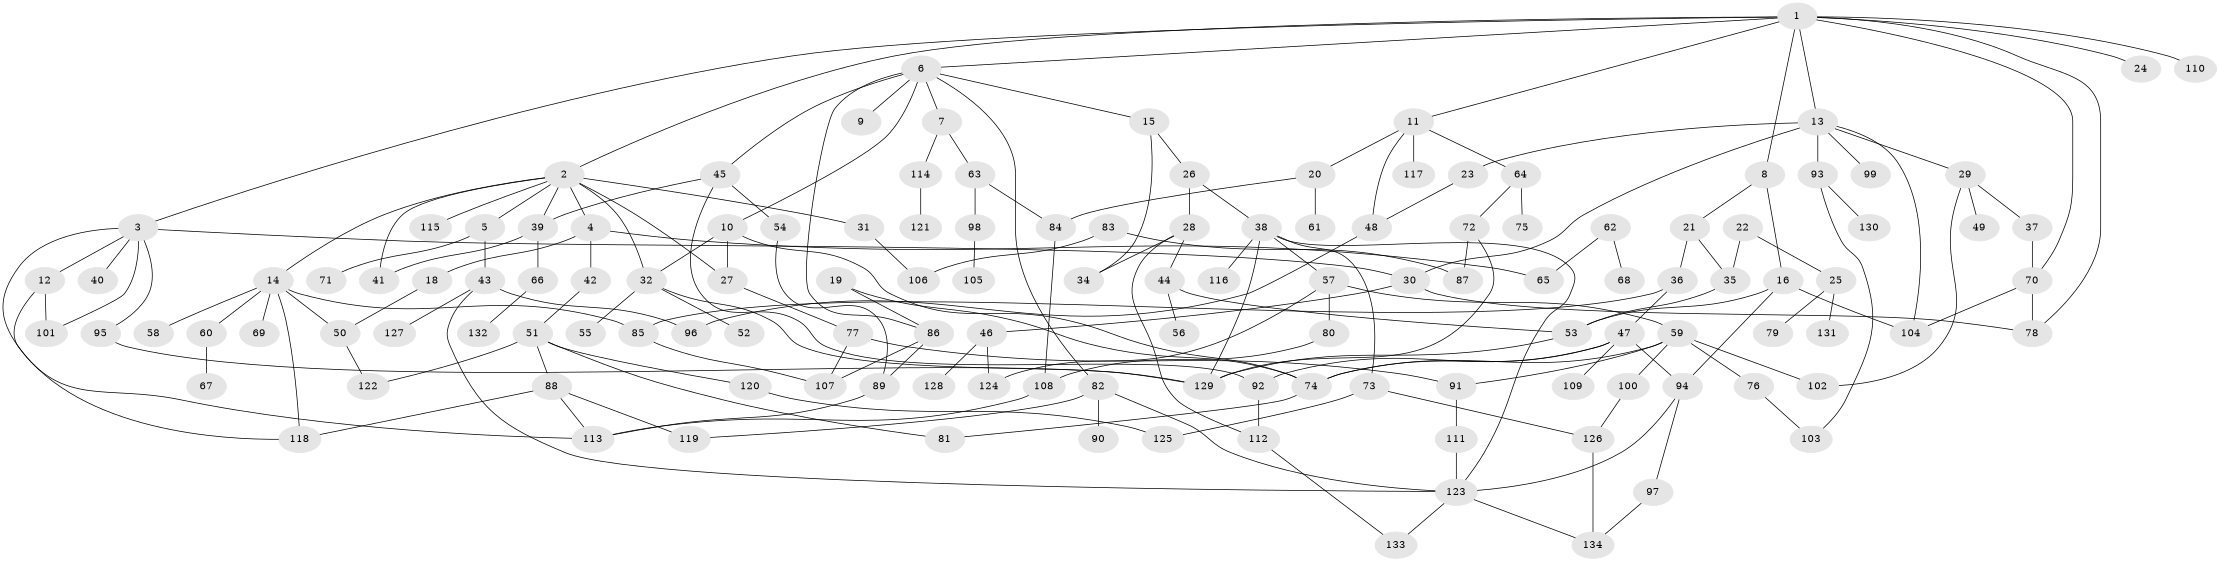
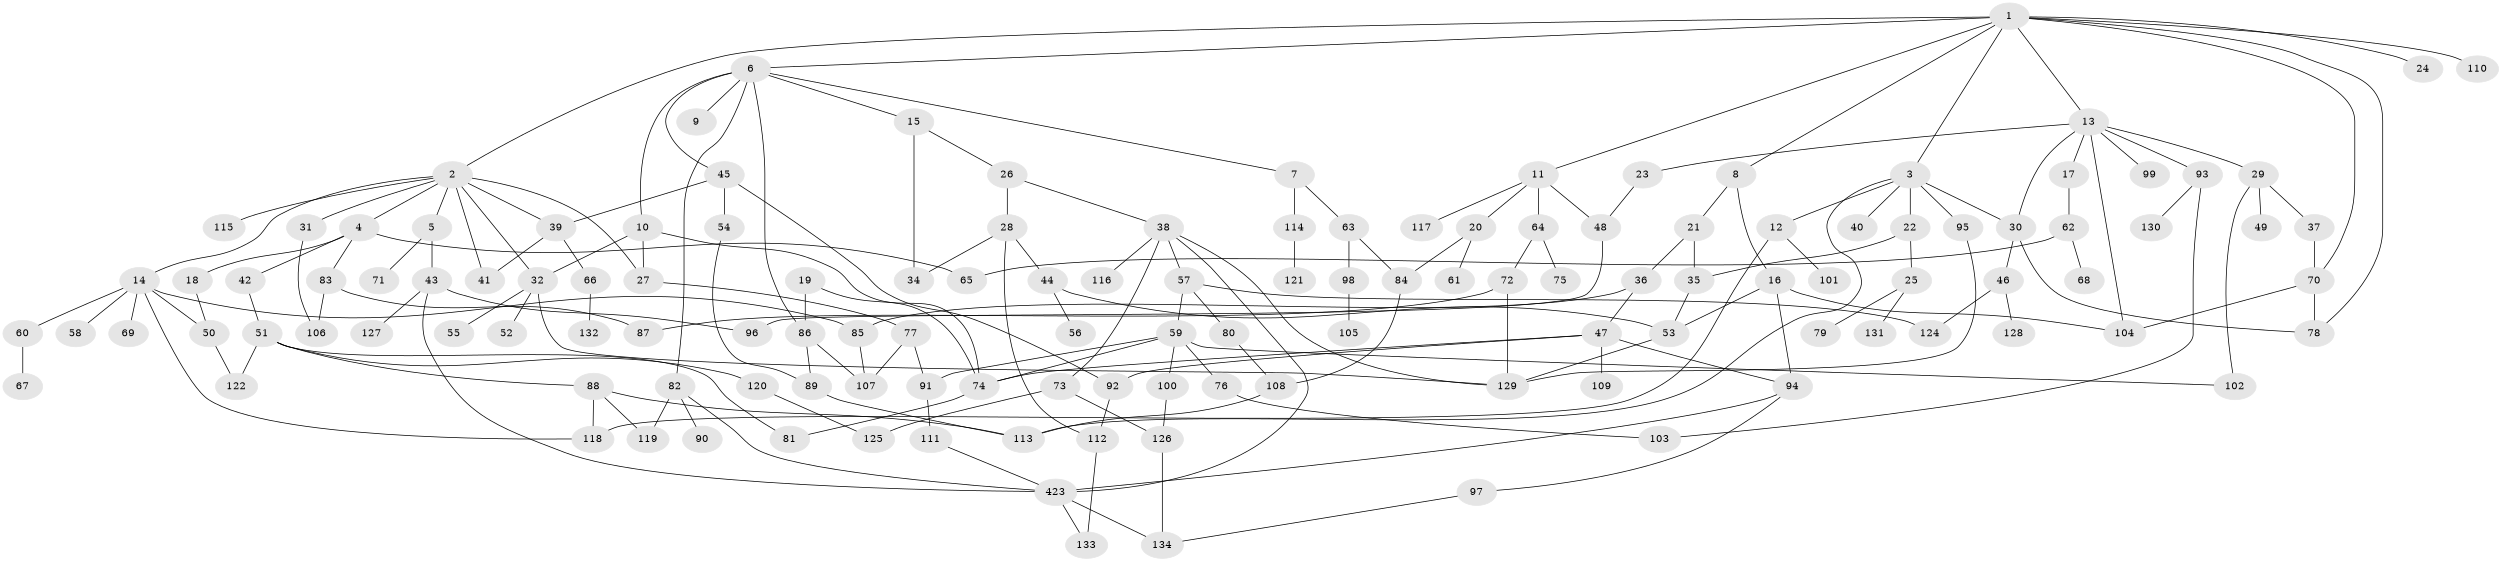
none -> (2069, 175)
none -> (343, 254)
(119, 298) -> (1910, 201)
(1456, 492) -> (1056, 492)
